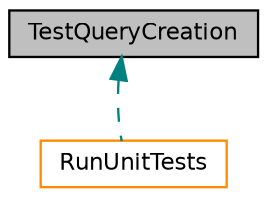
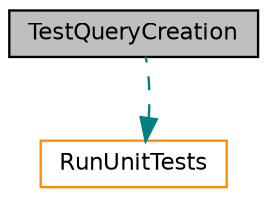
(118, 111) -> (149, 87)
